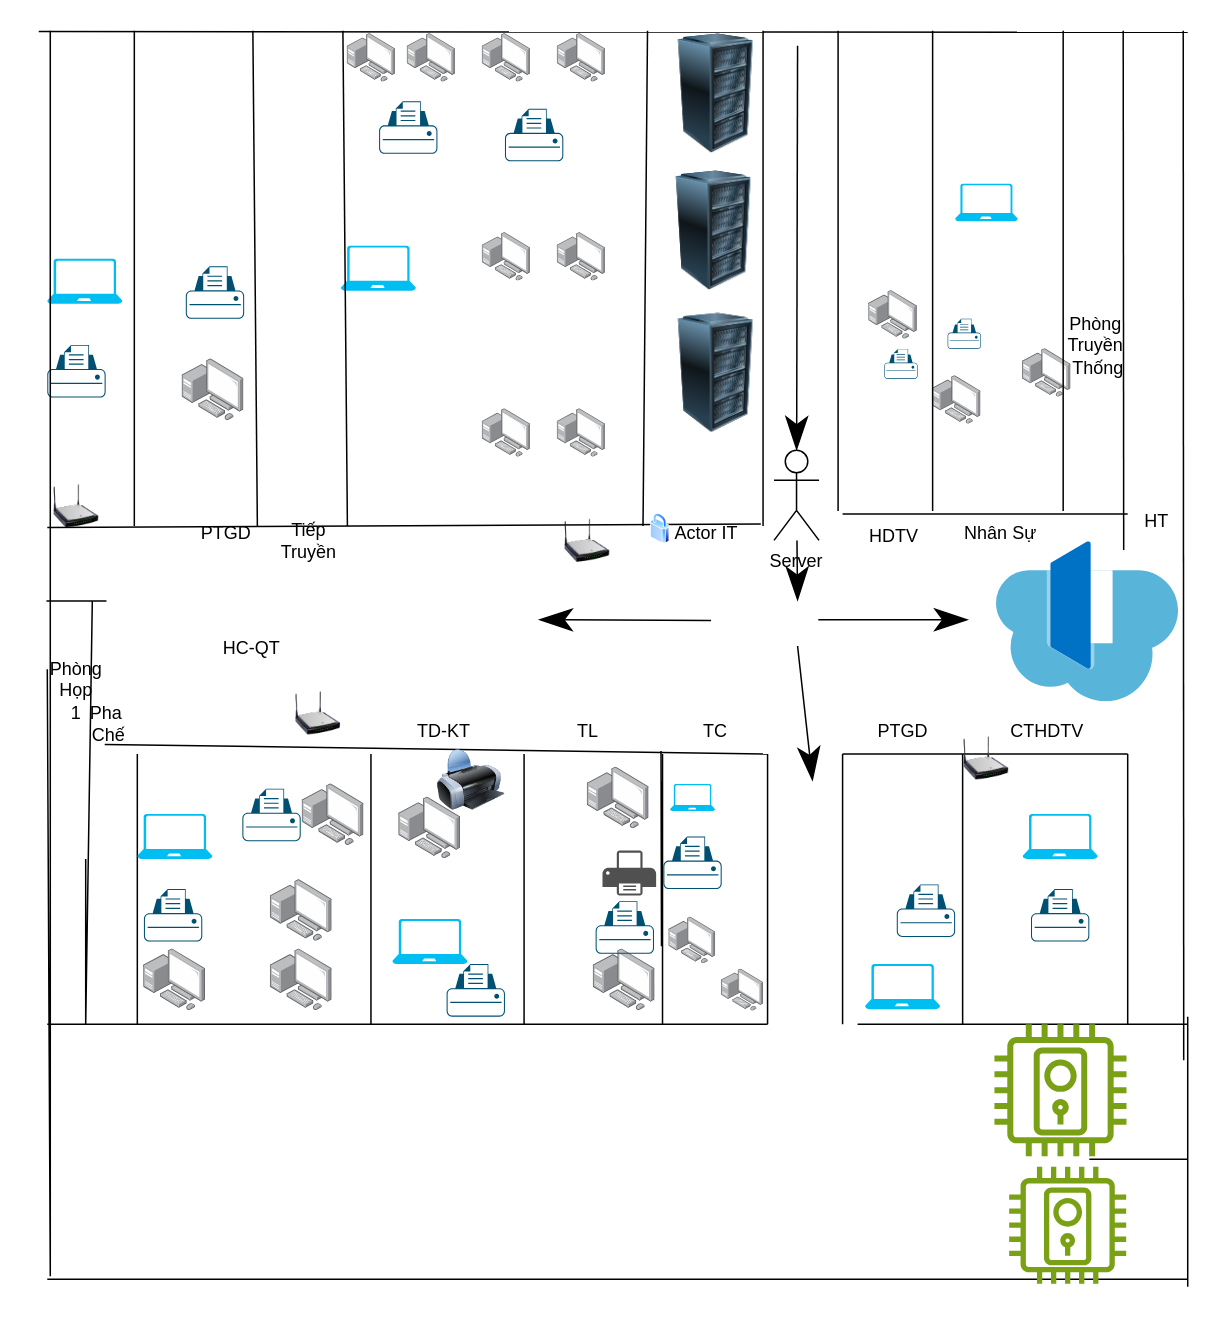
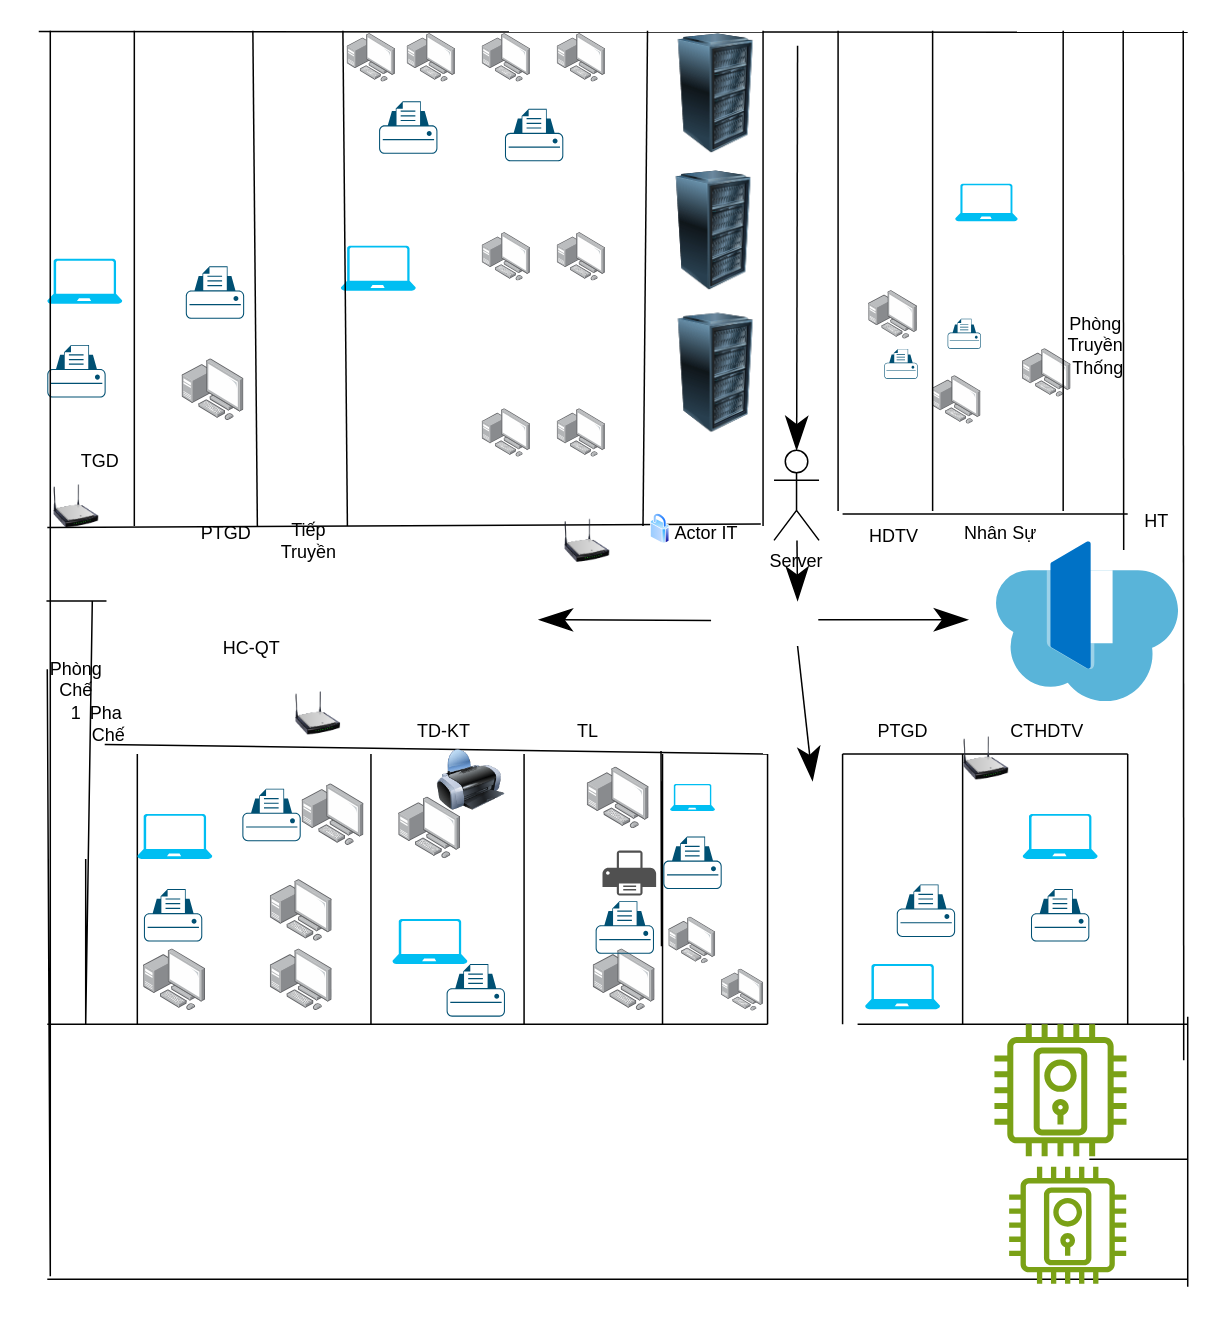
none -> (100, 461)
(77, 691) -> (77, 691)
(715, 731) -> none
